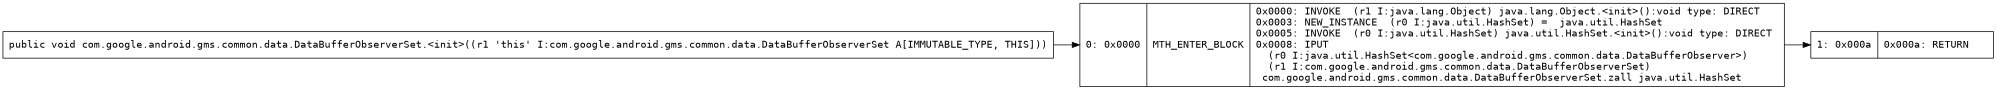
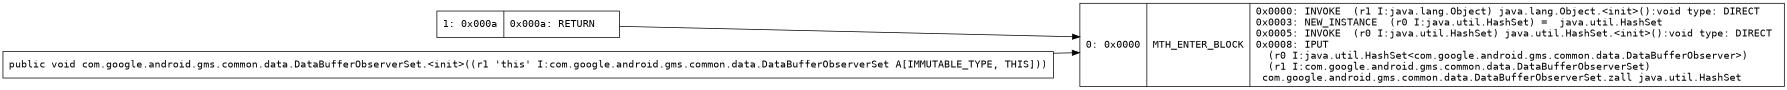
(1794, 45) -> (846, 32)
